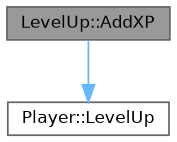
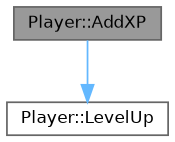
(88, 23) -> (88, 23)
